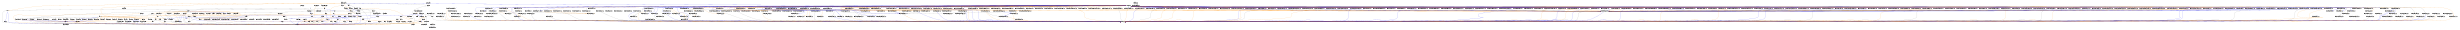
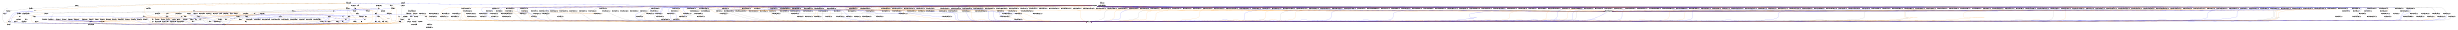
none -> (1533, 8)
